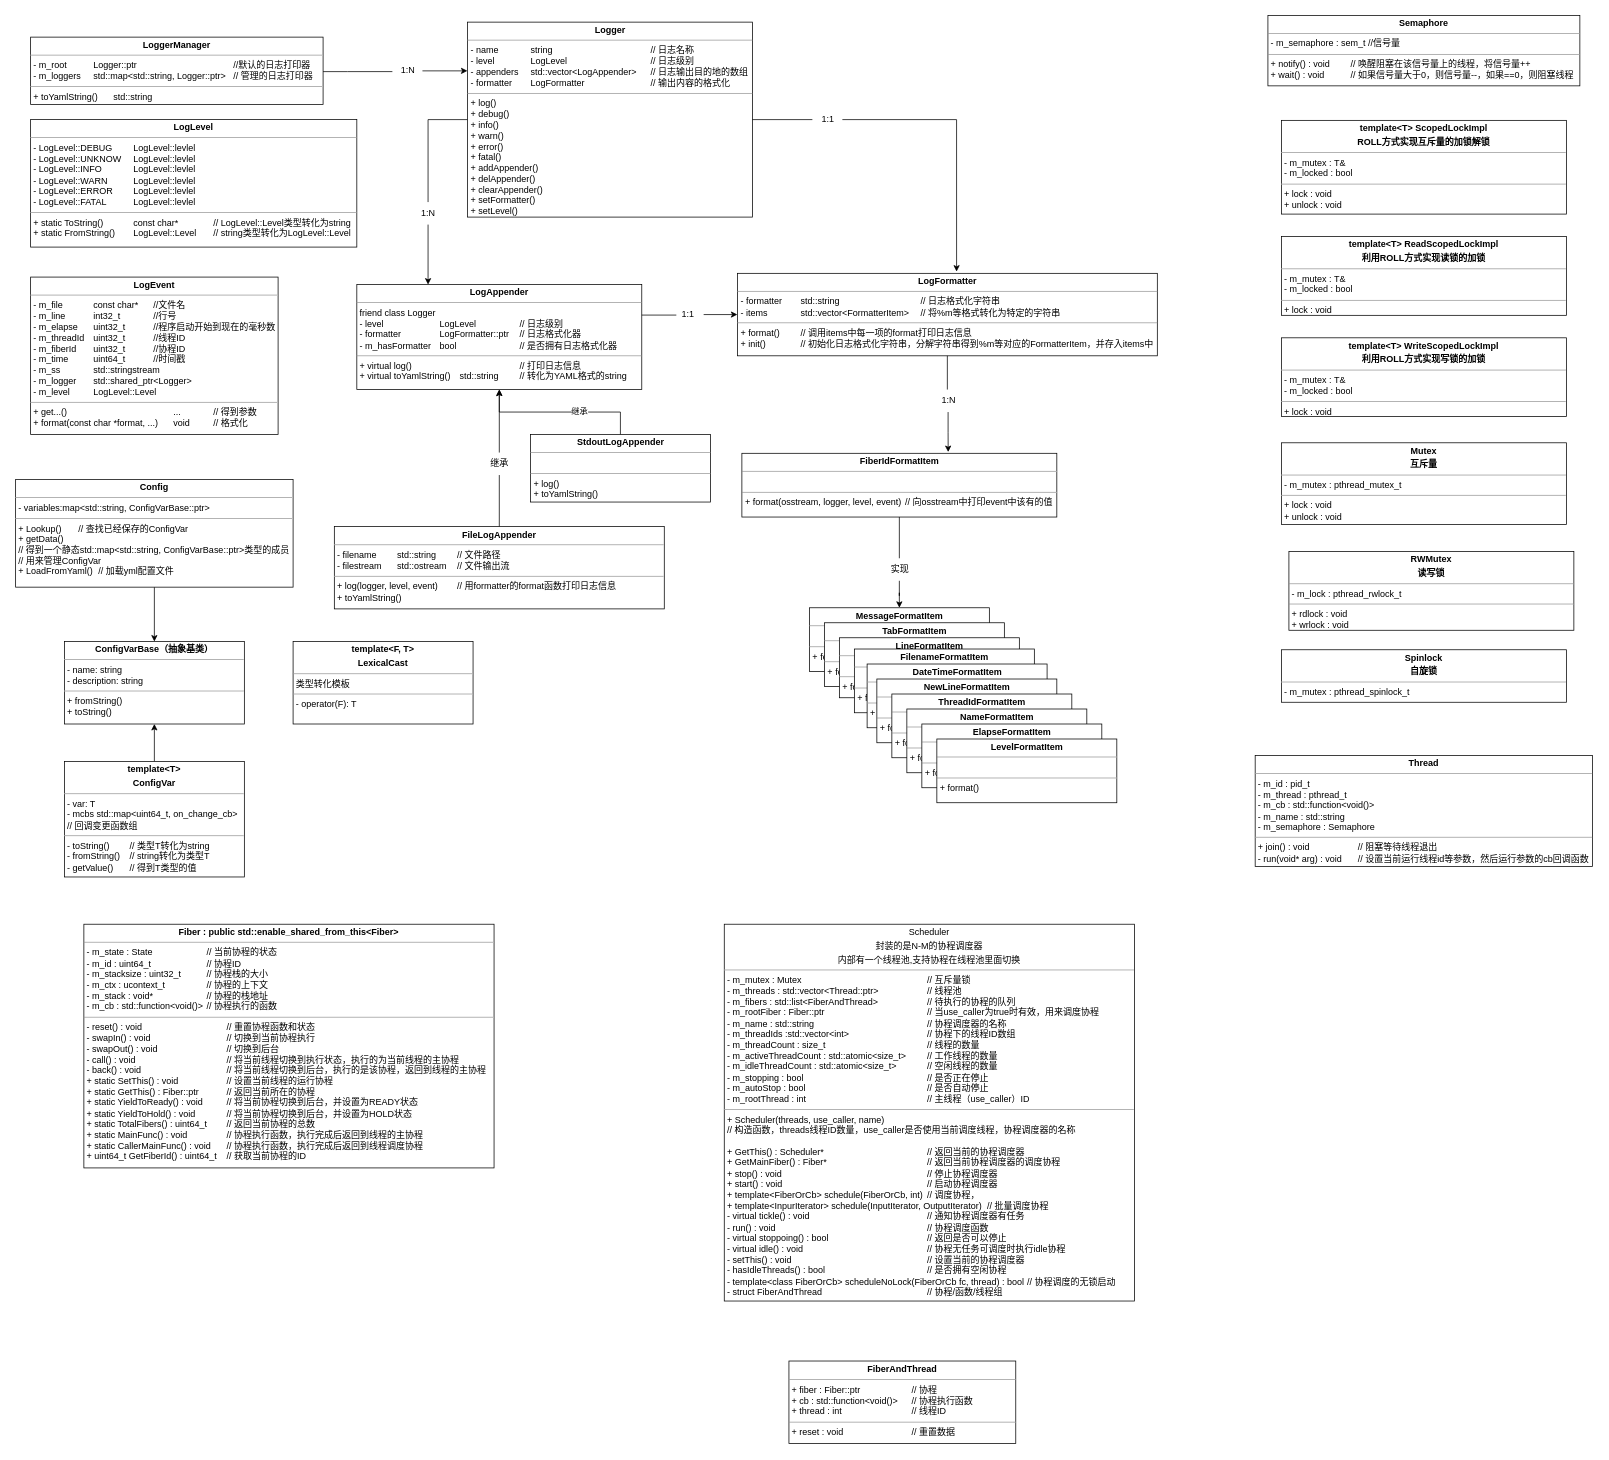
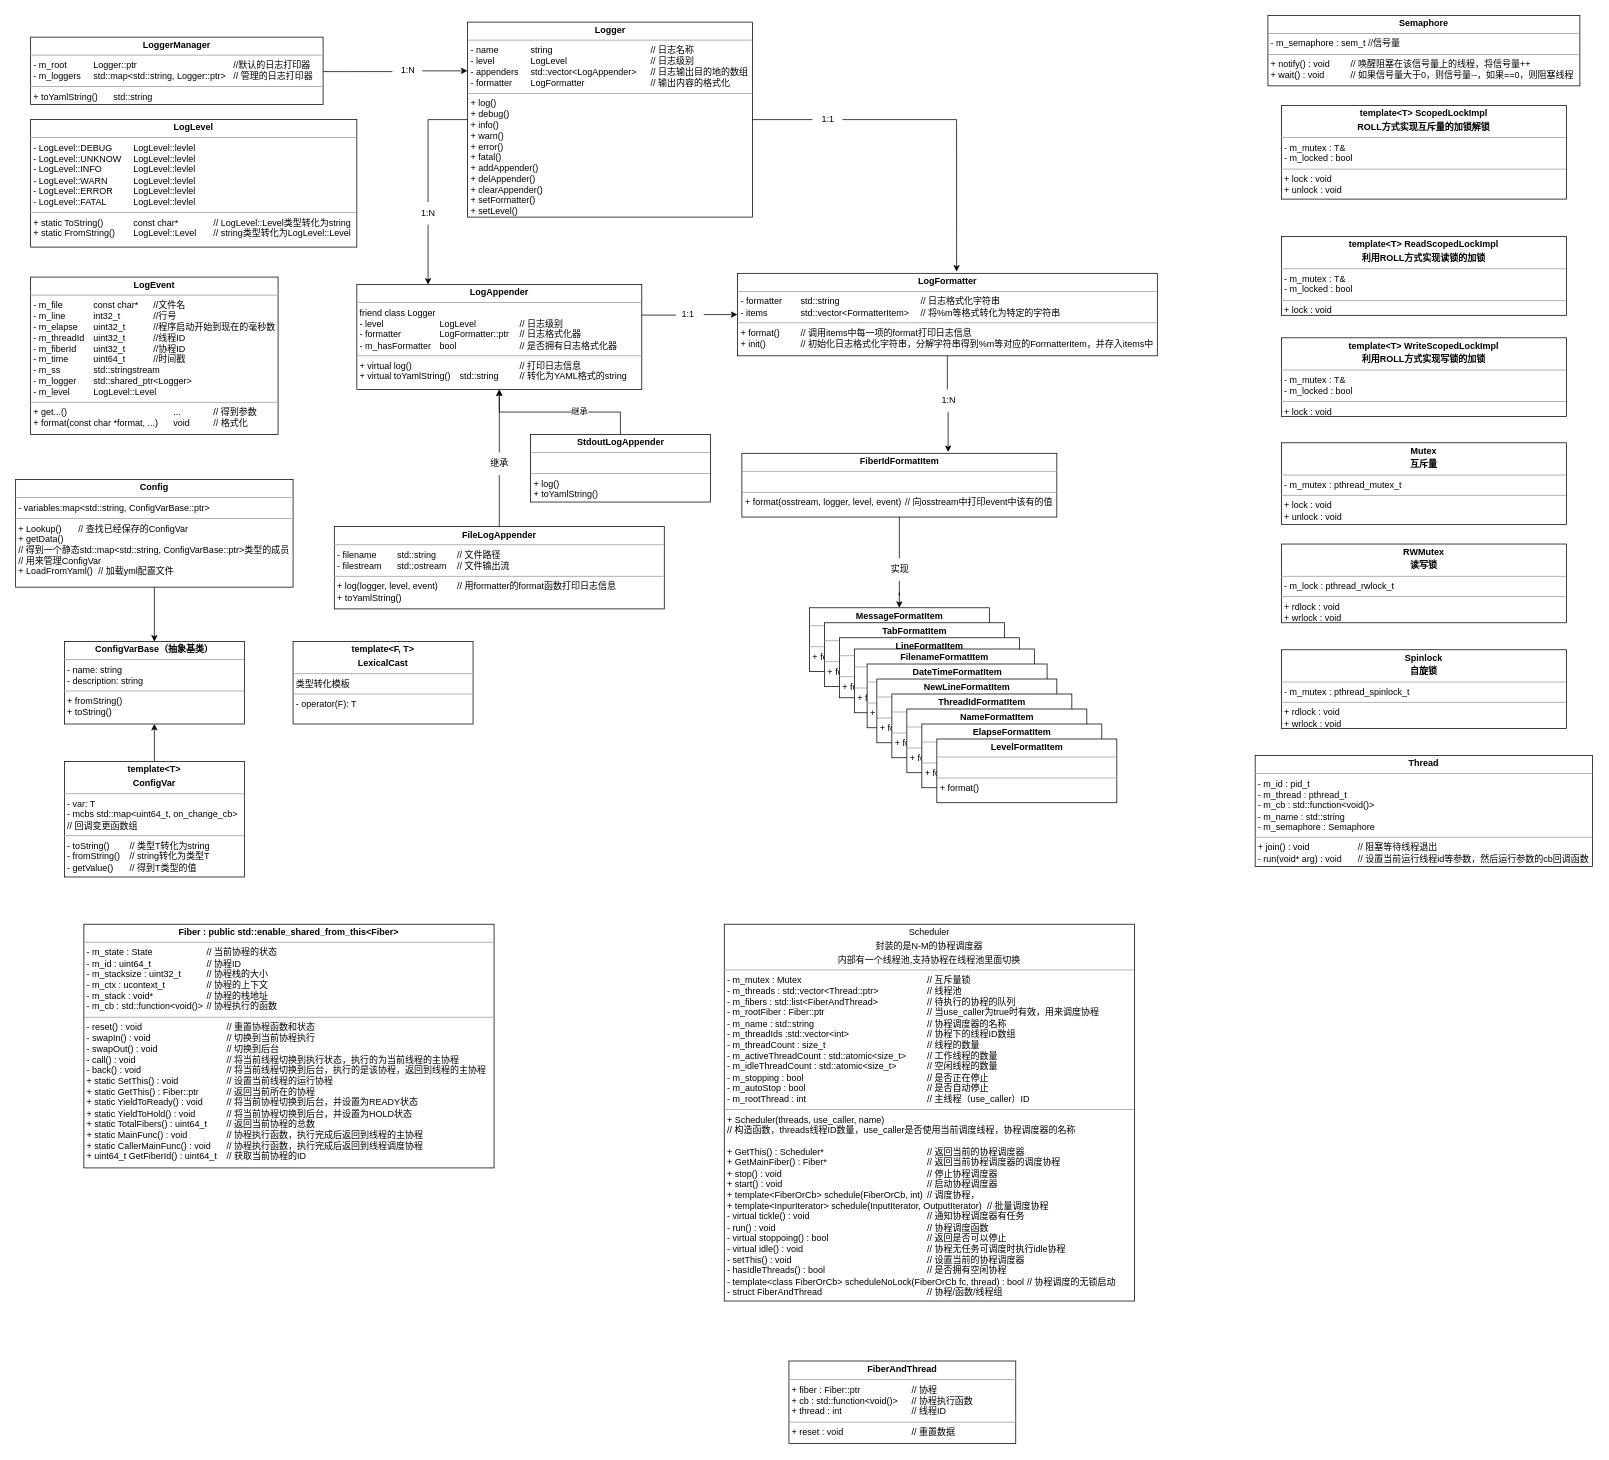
(1424, 167) -> (1424, 152)
(1431, 591) -> (1424, 584)
(1424, 676) -> (1424, 689)
